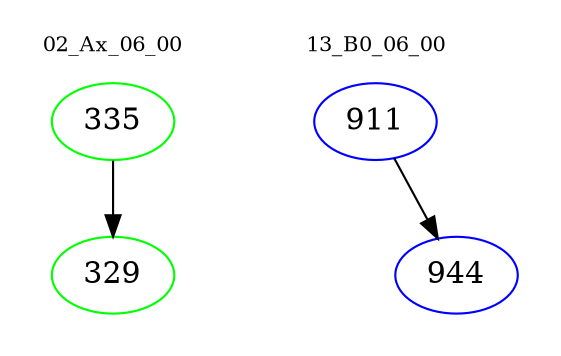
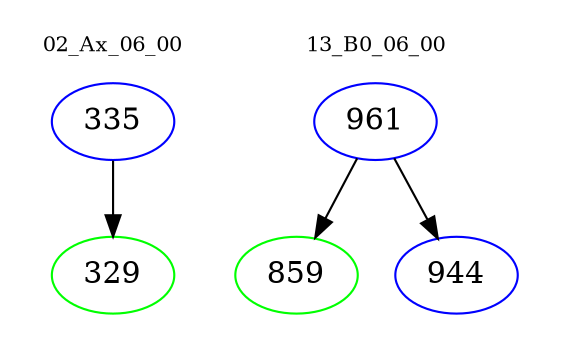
(113, 122) -> (113, 122)
(375, 122) -> (375, 122)
none -> (297, 275)
